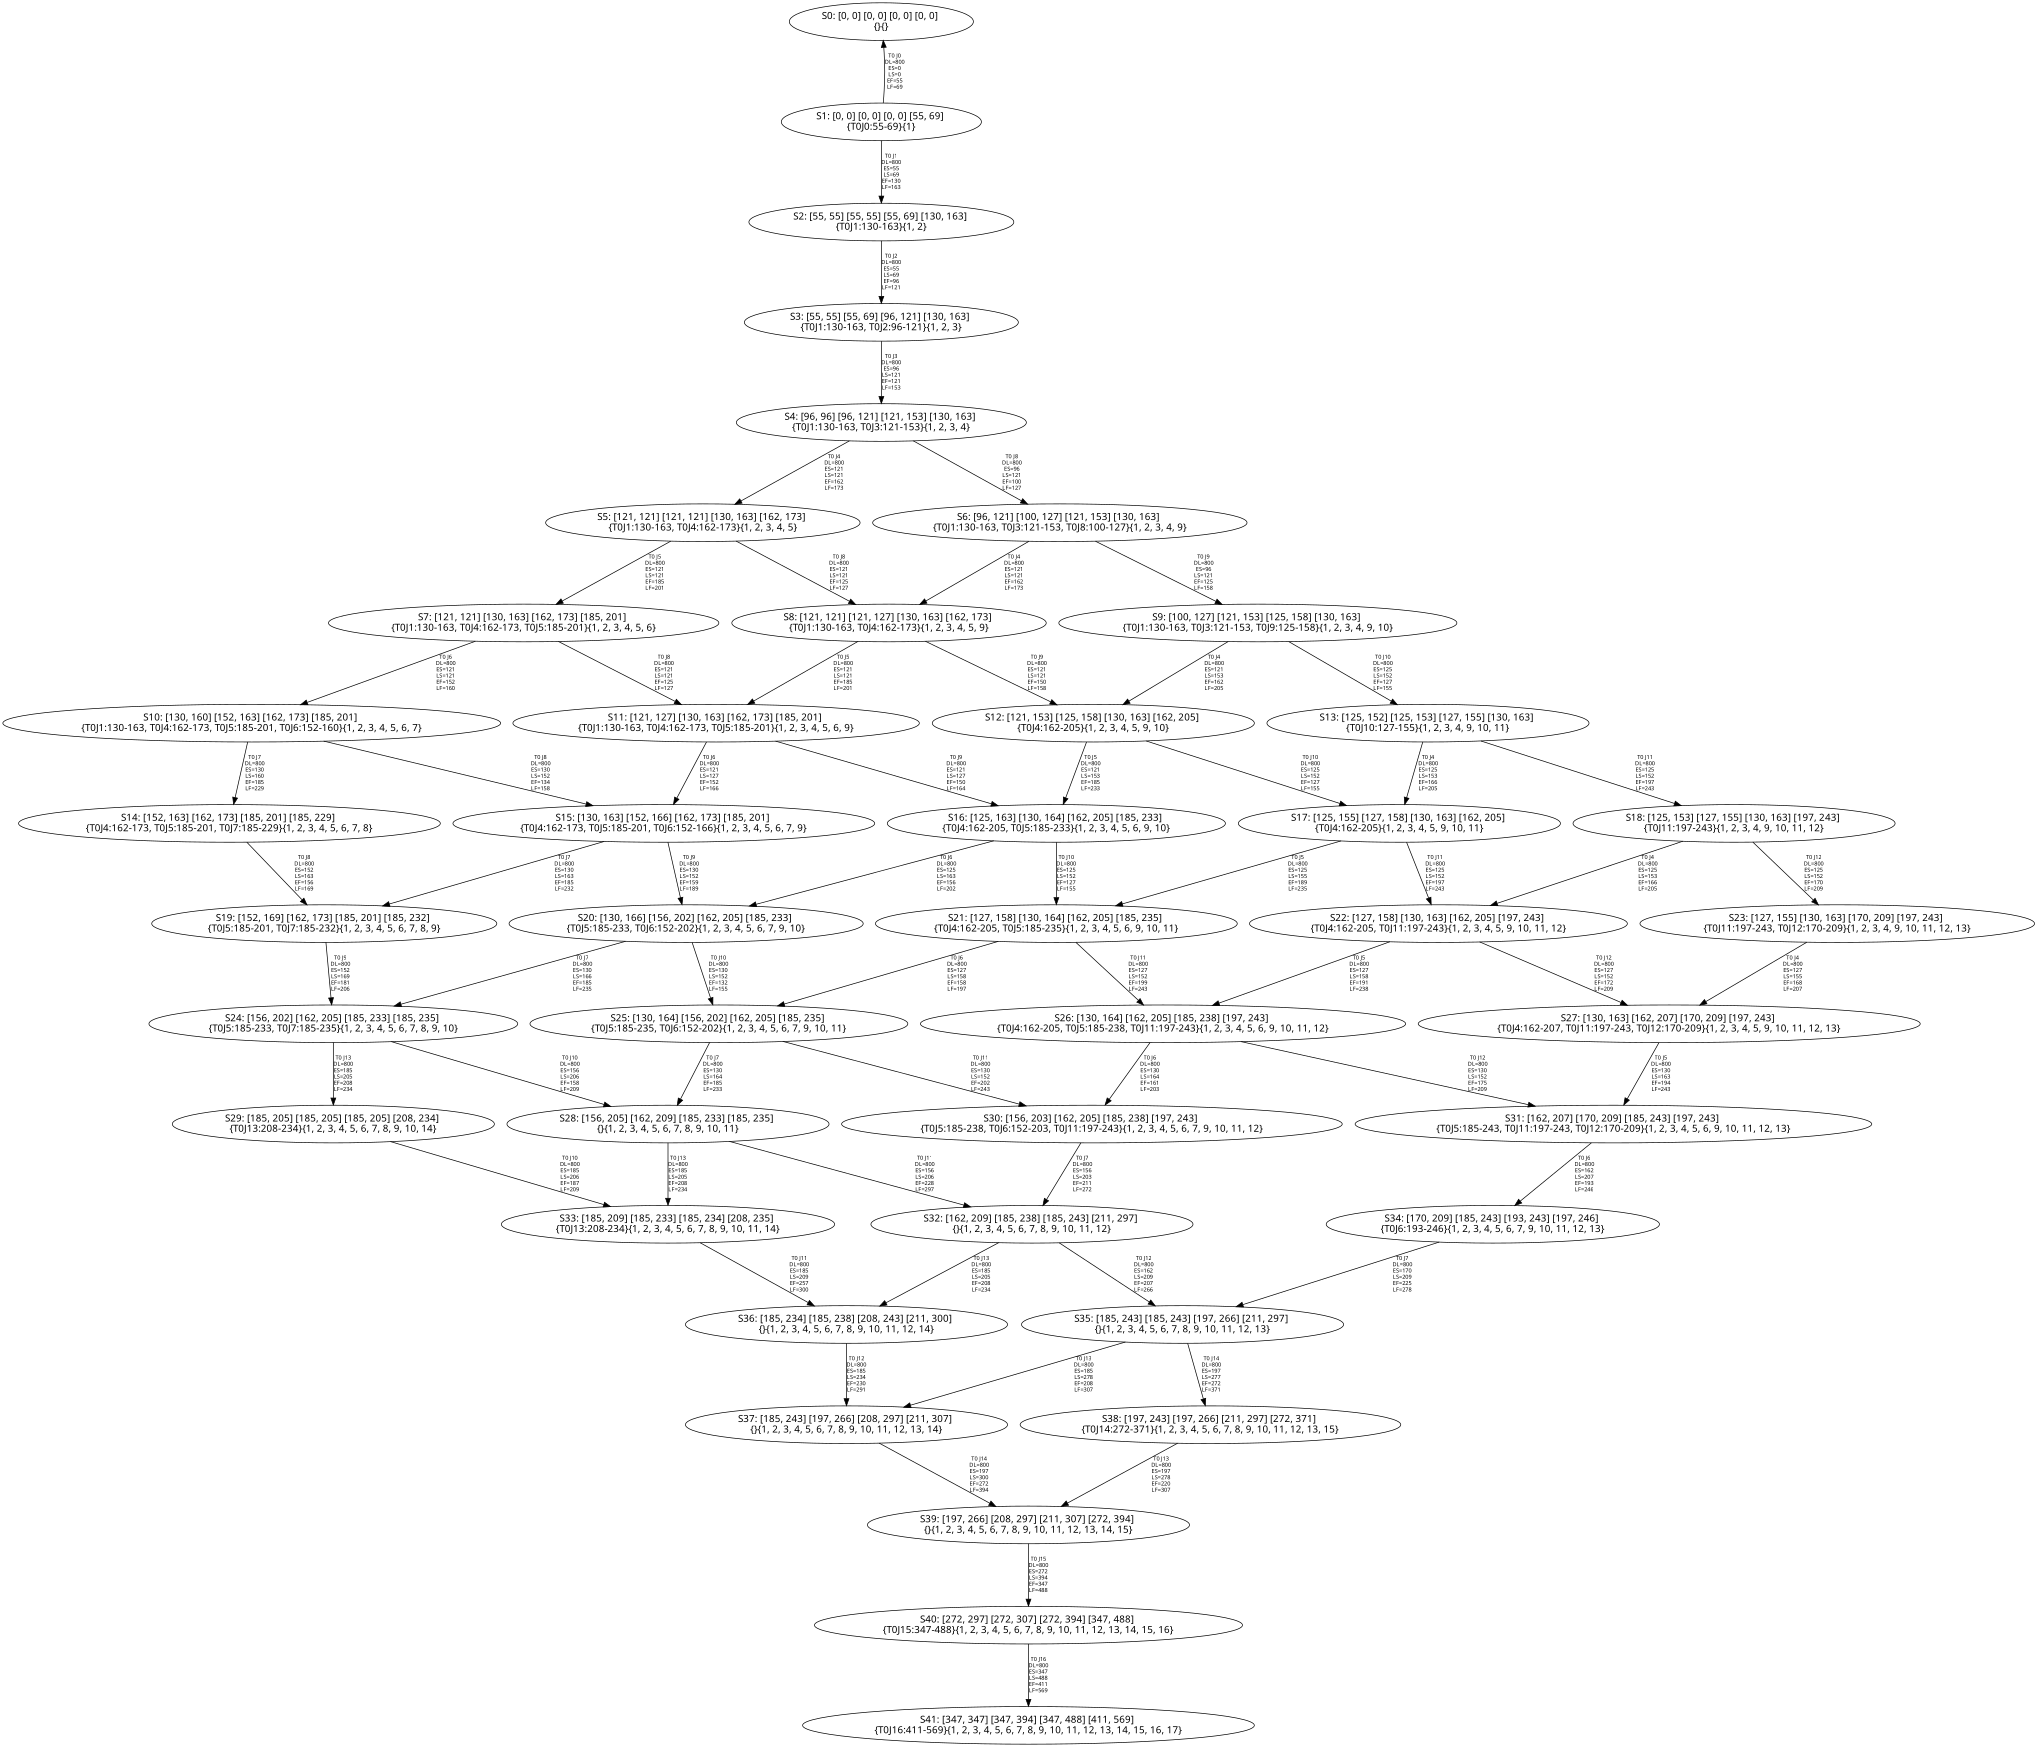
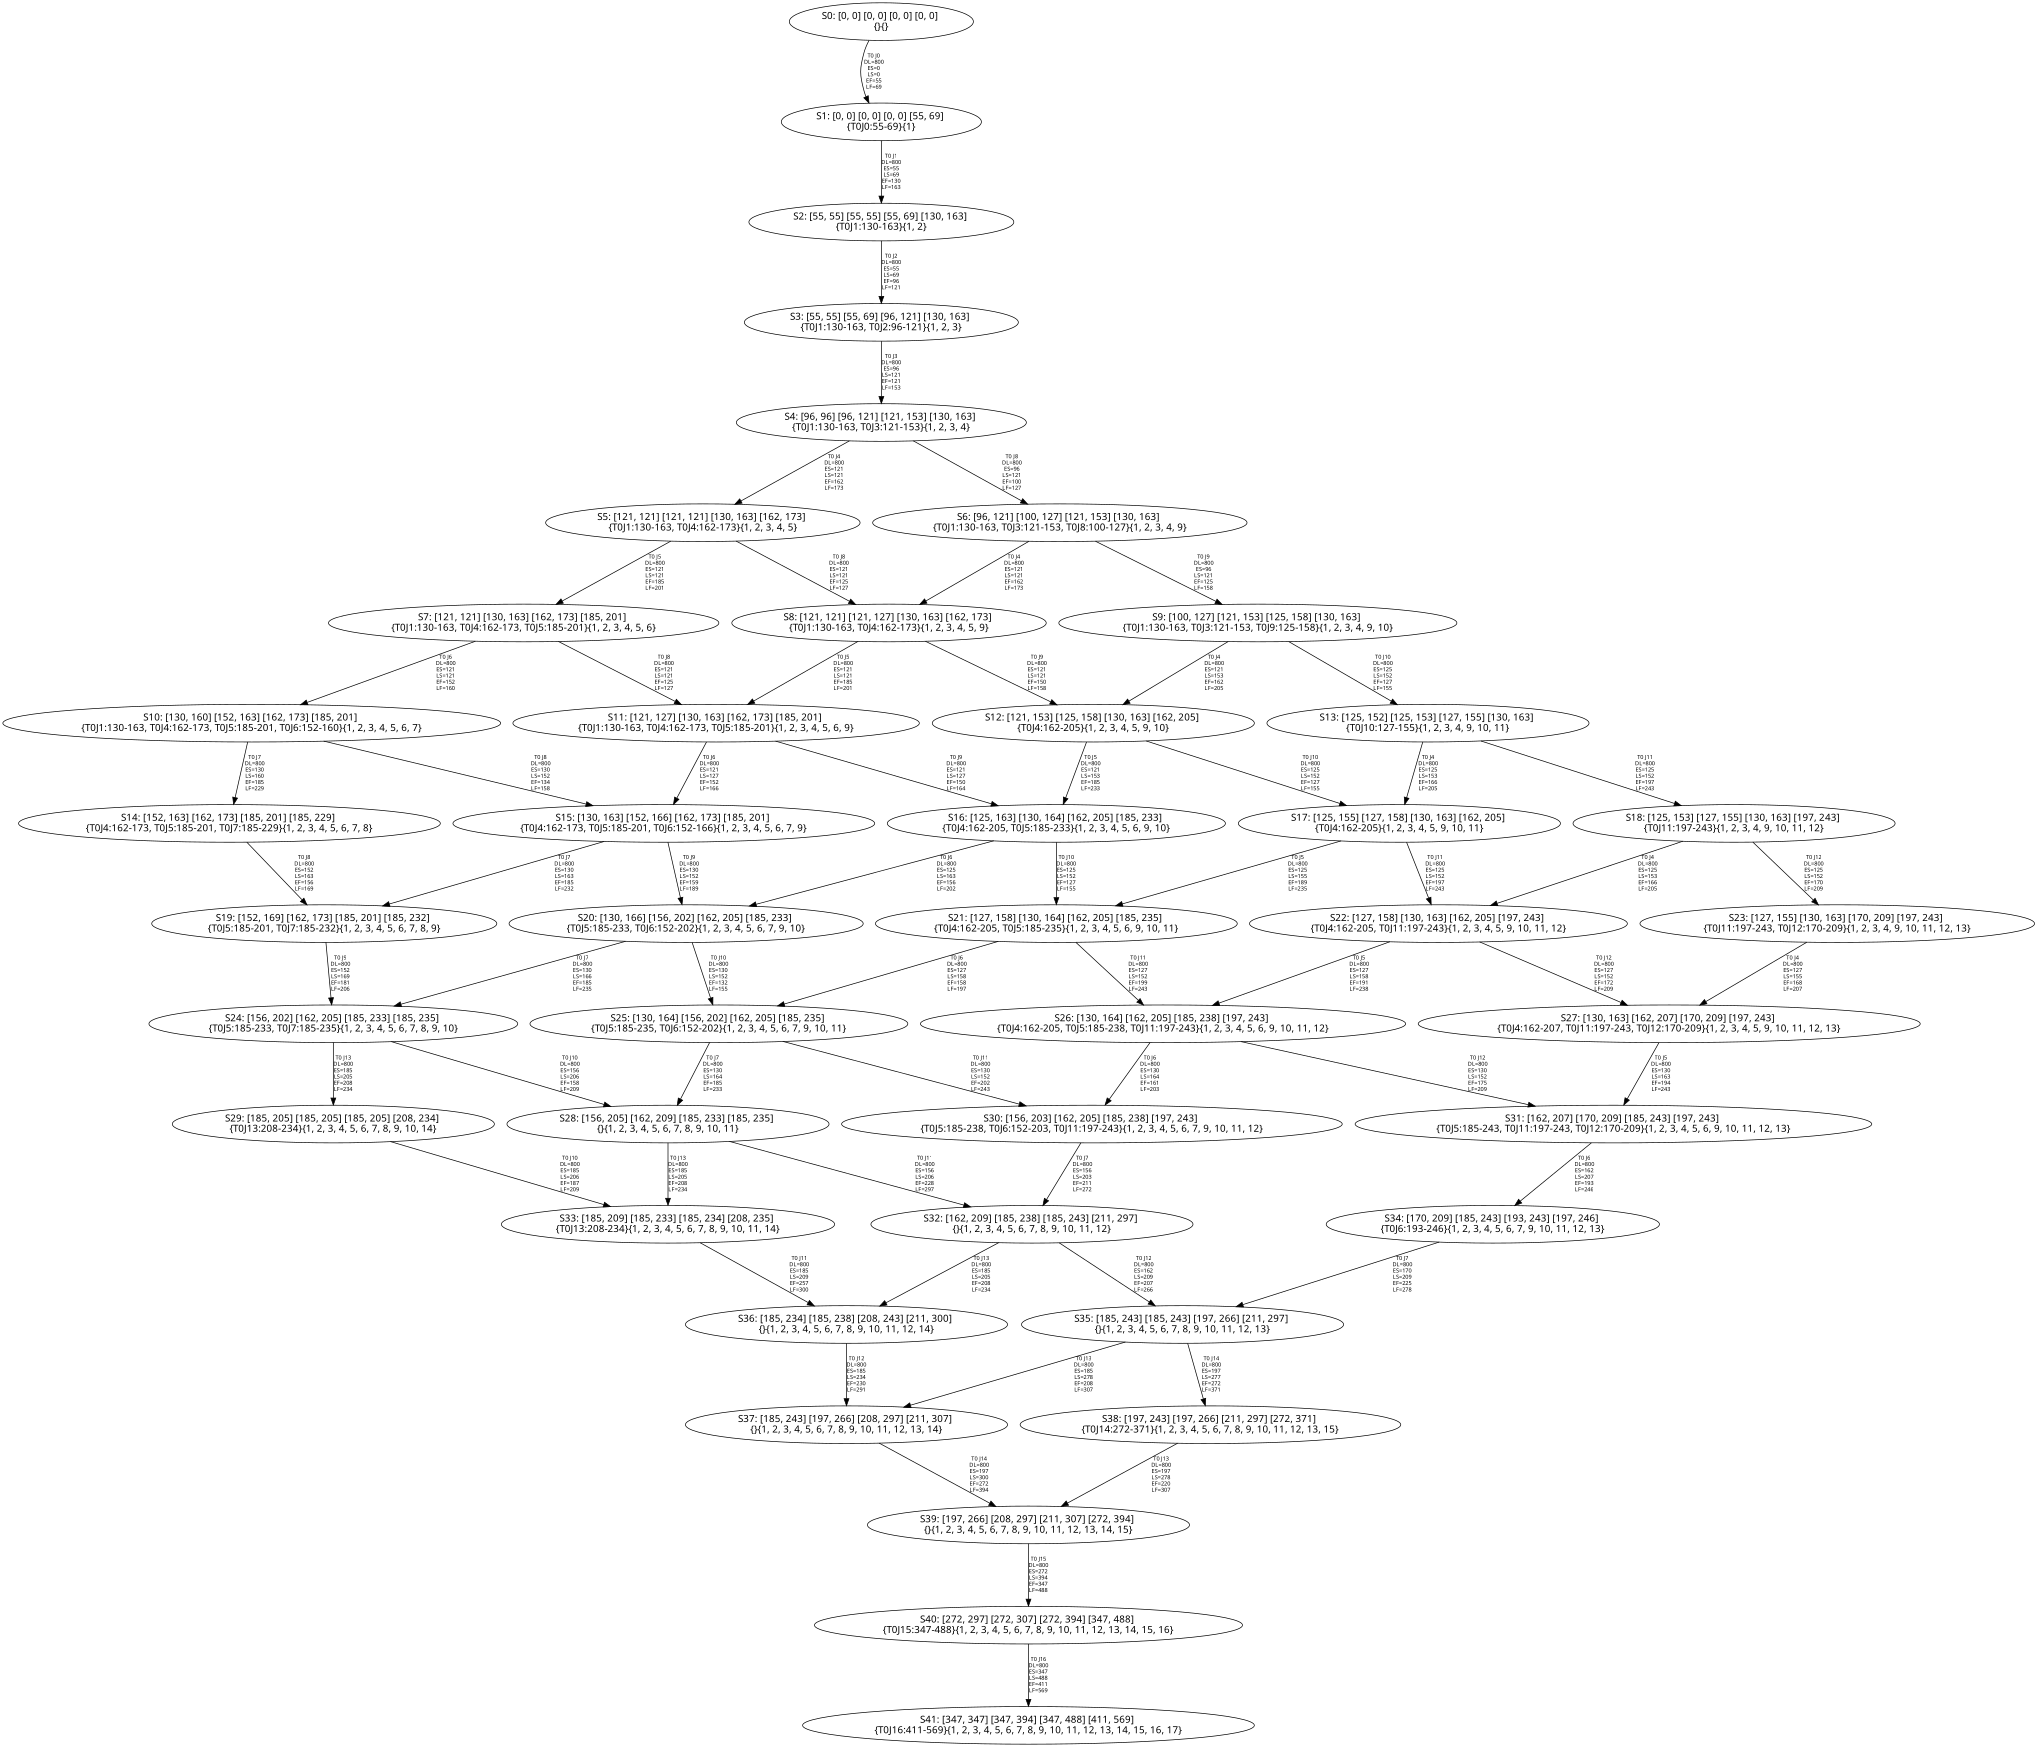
(885, 75) -> (861, 68)
